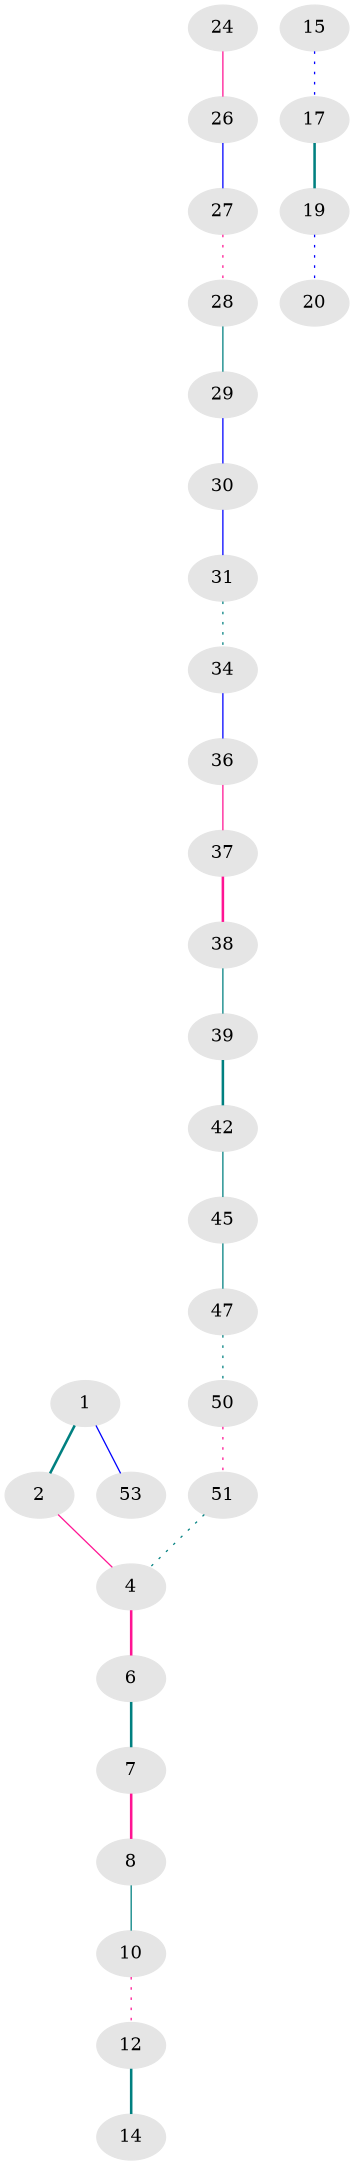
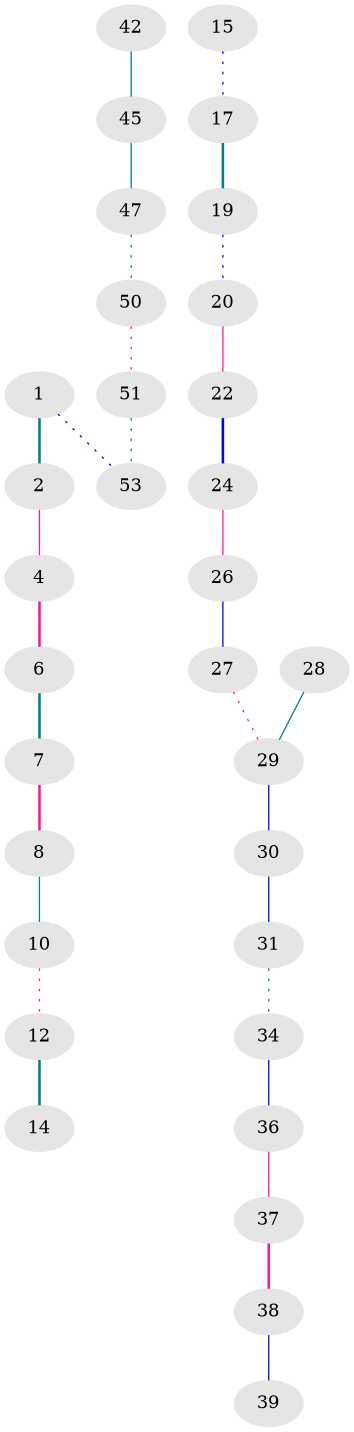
(223, 257) -> (246, 716)
none -> (223, 395)
(223, 991) -> (269, 1358)
(223, 1083) -> none
(108, 1449) -> (85, 441)
(177, 1541) -> (131, 441)
